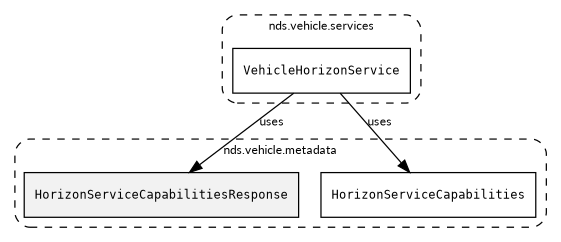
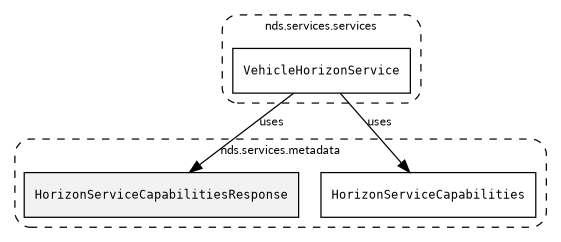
(322, 27) -> (322, 27)
(281, 151) -> (281, 151)
